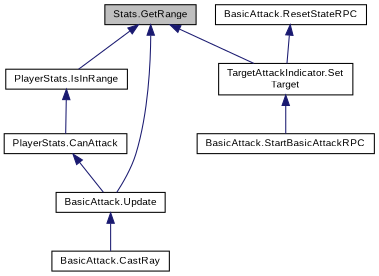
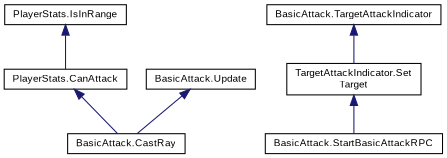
(150, 15) -> none
(291, 15) -> (354, 15)
(91, 177) -> (100, 115)
